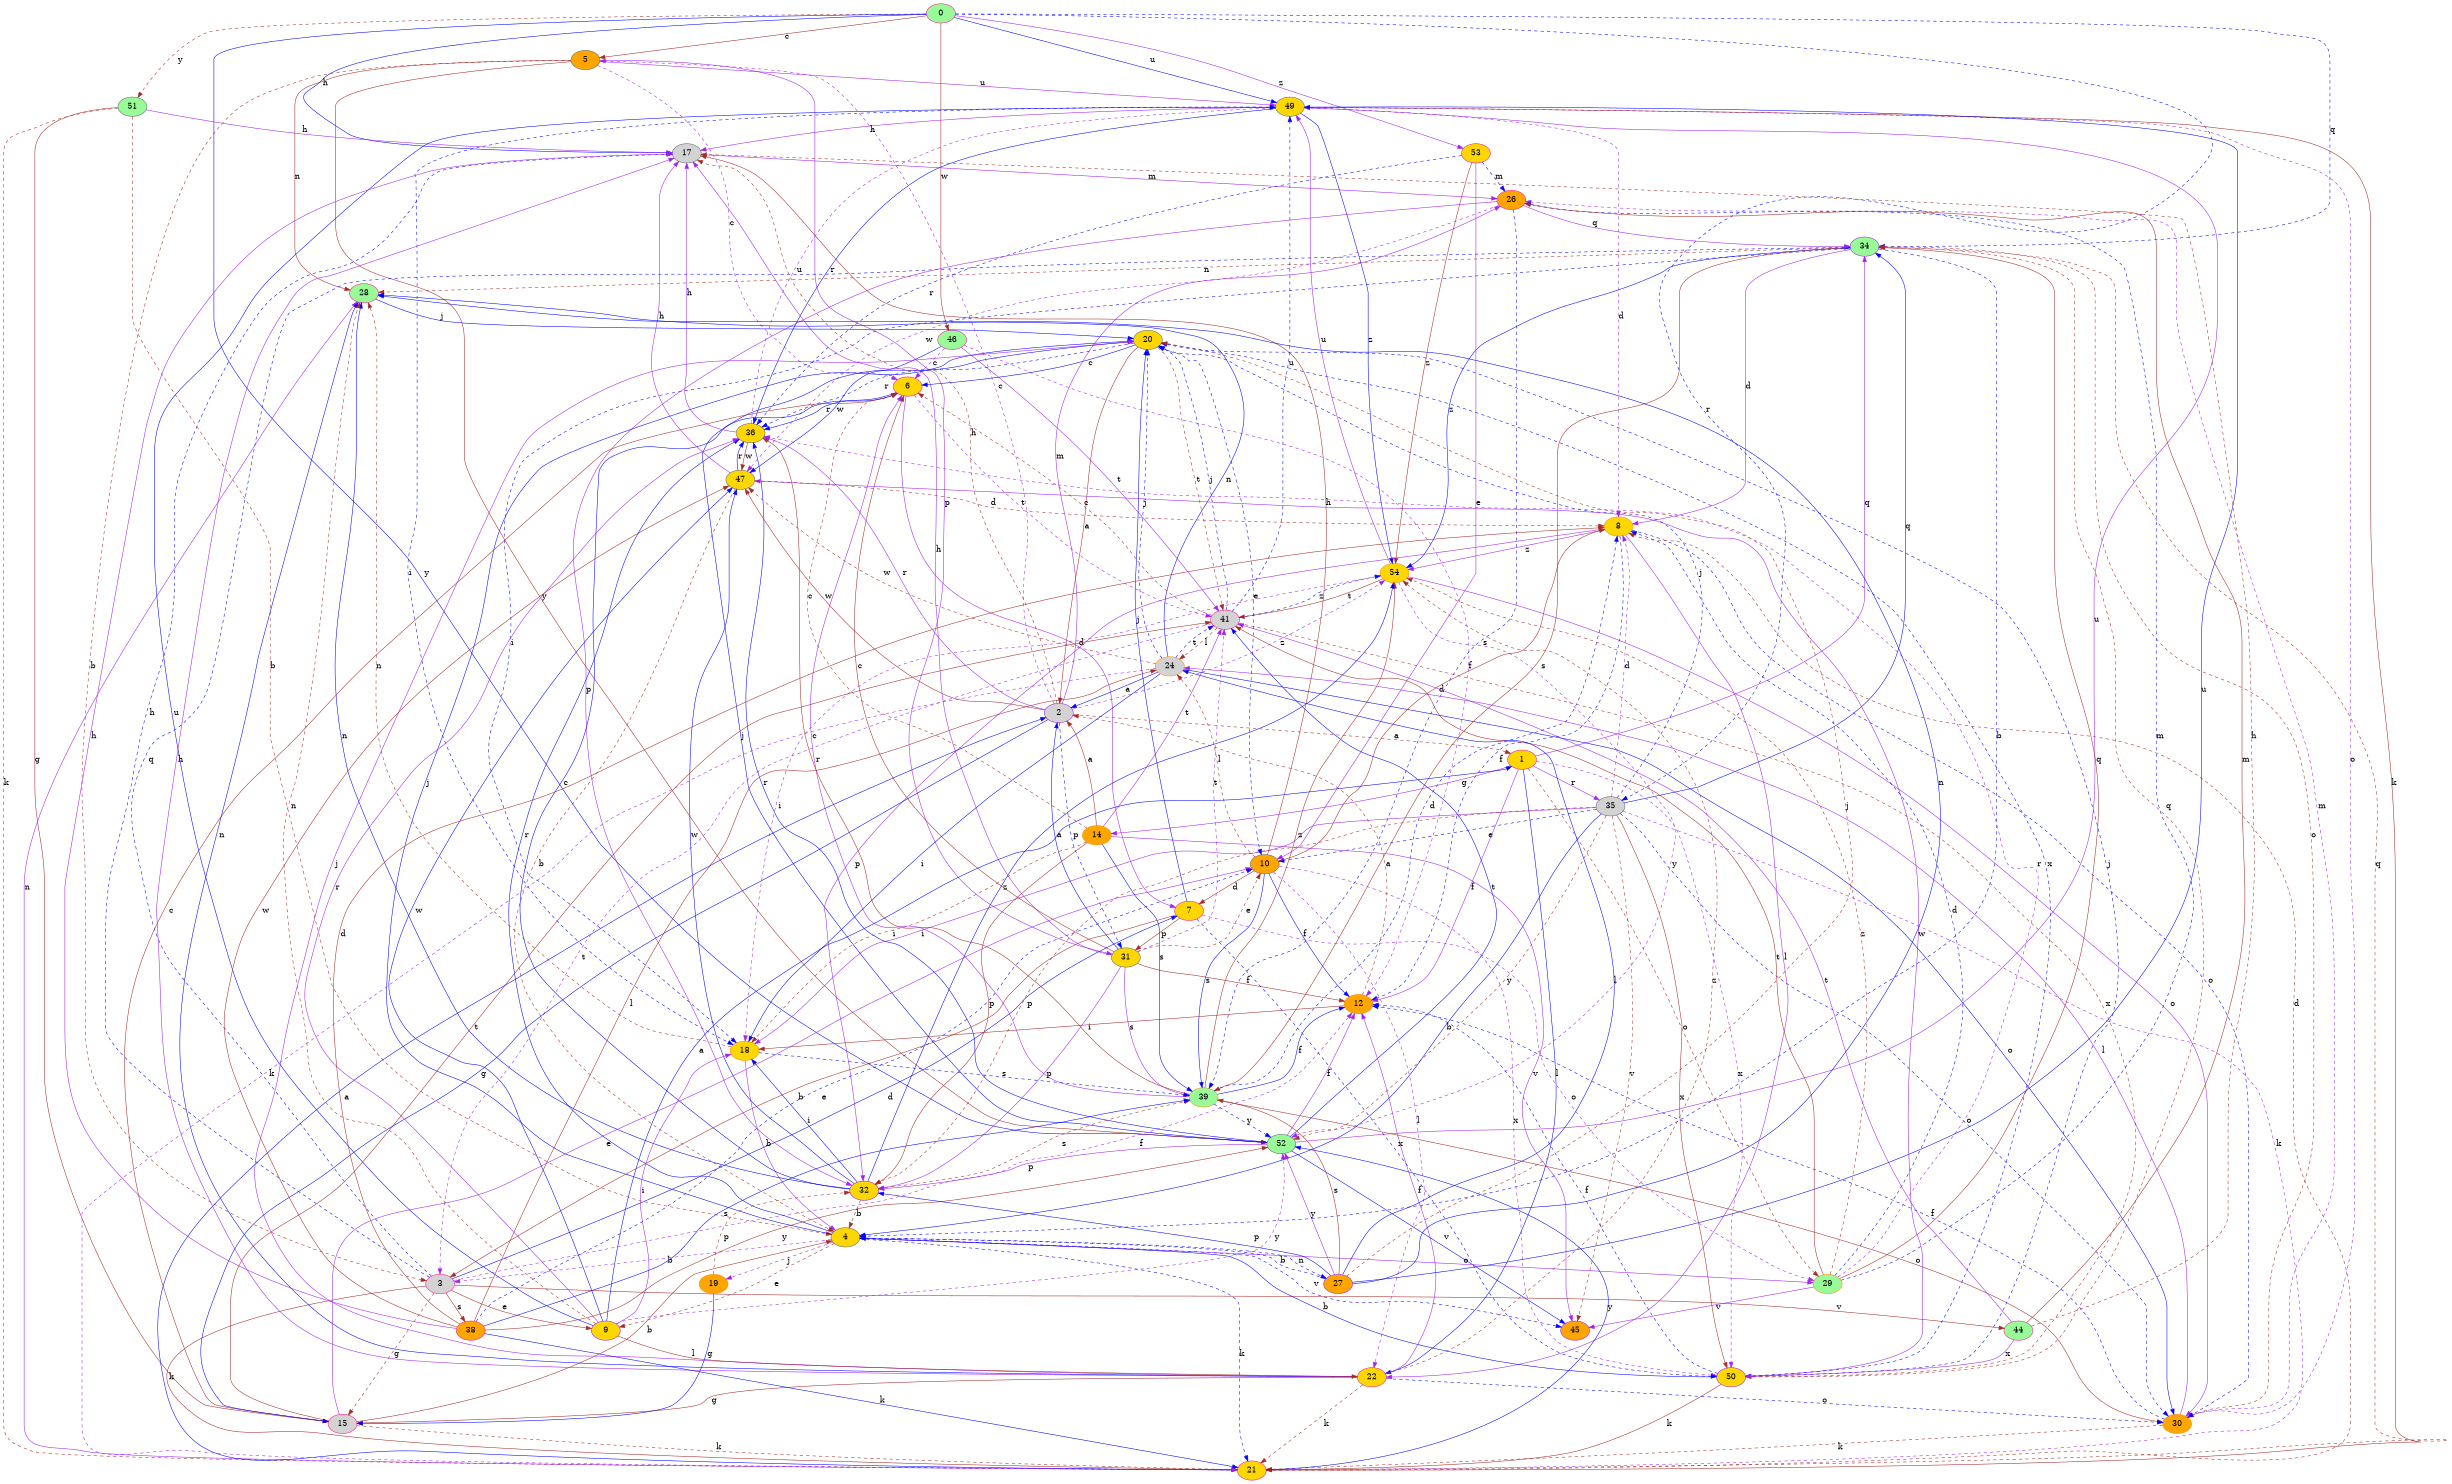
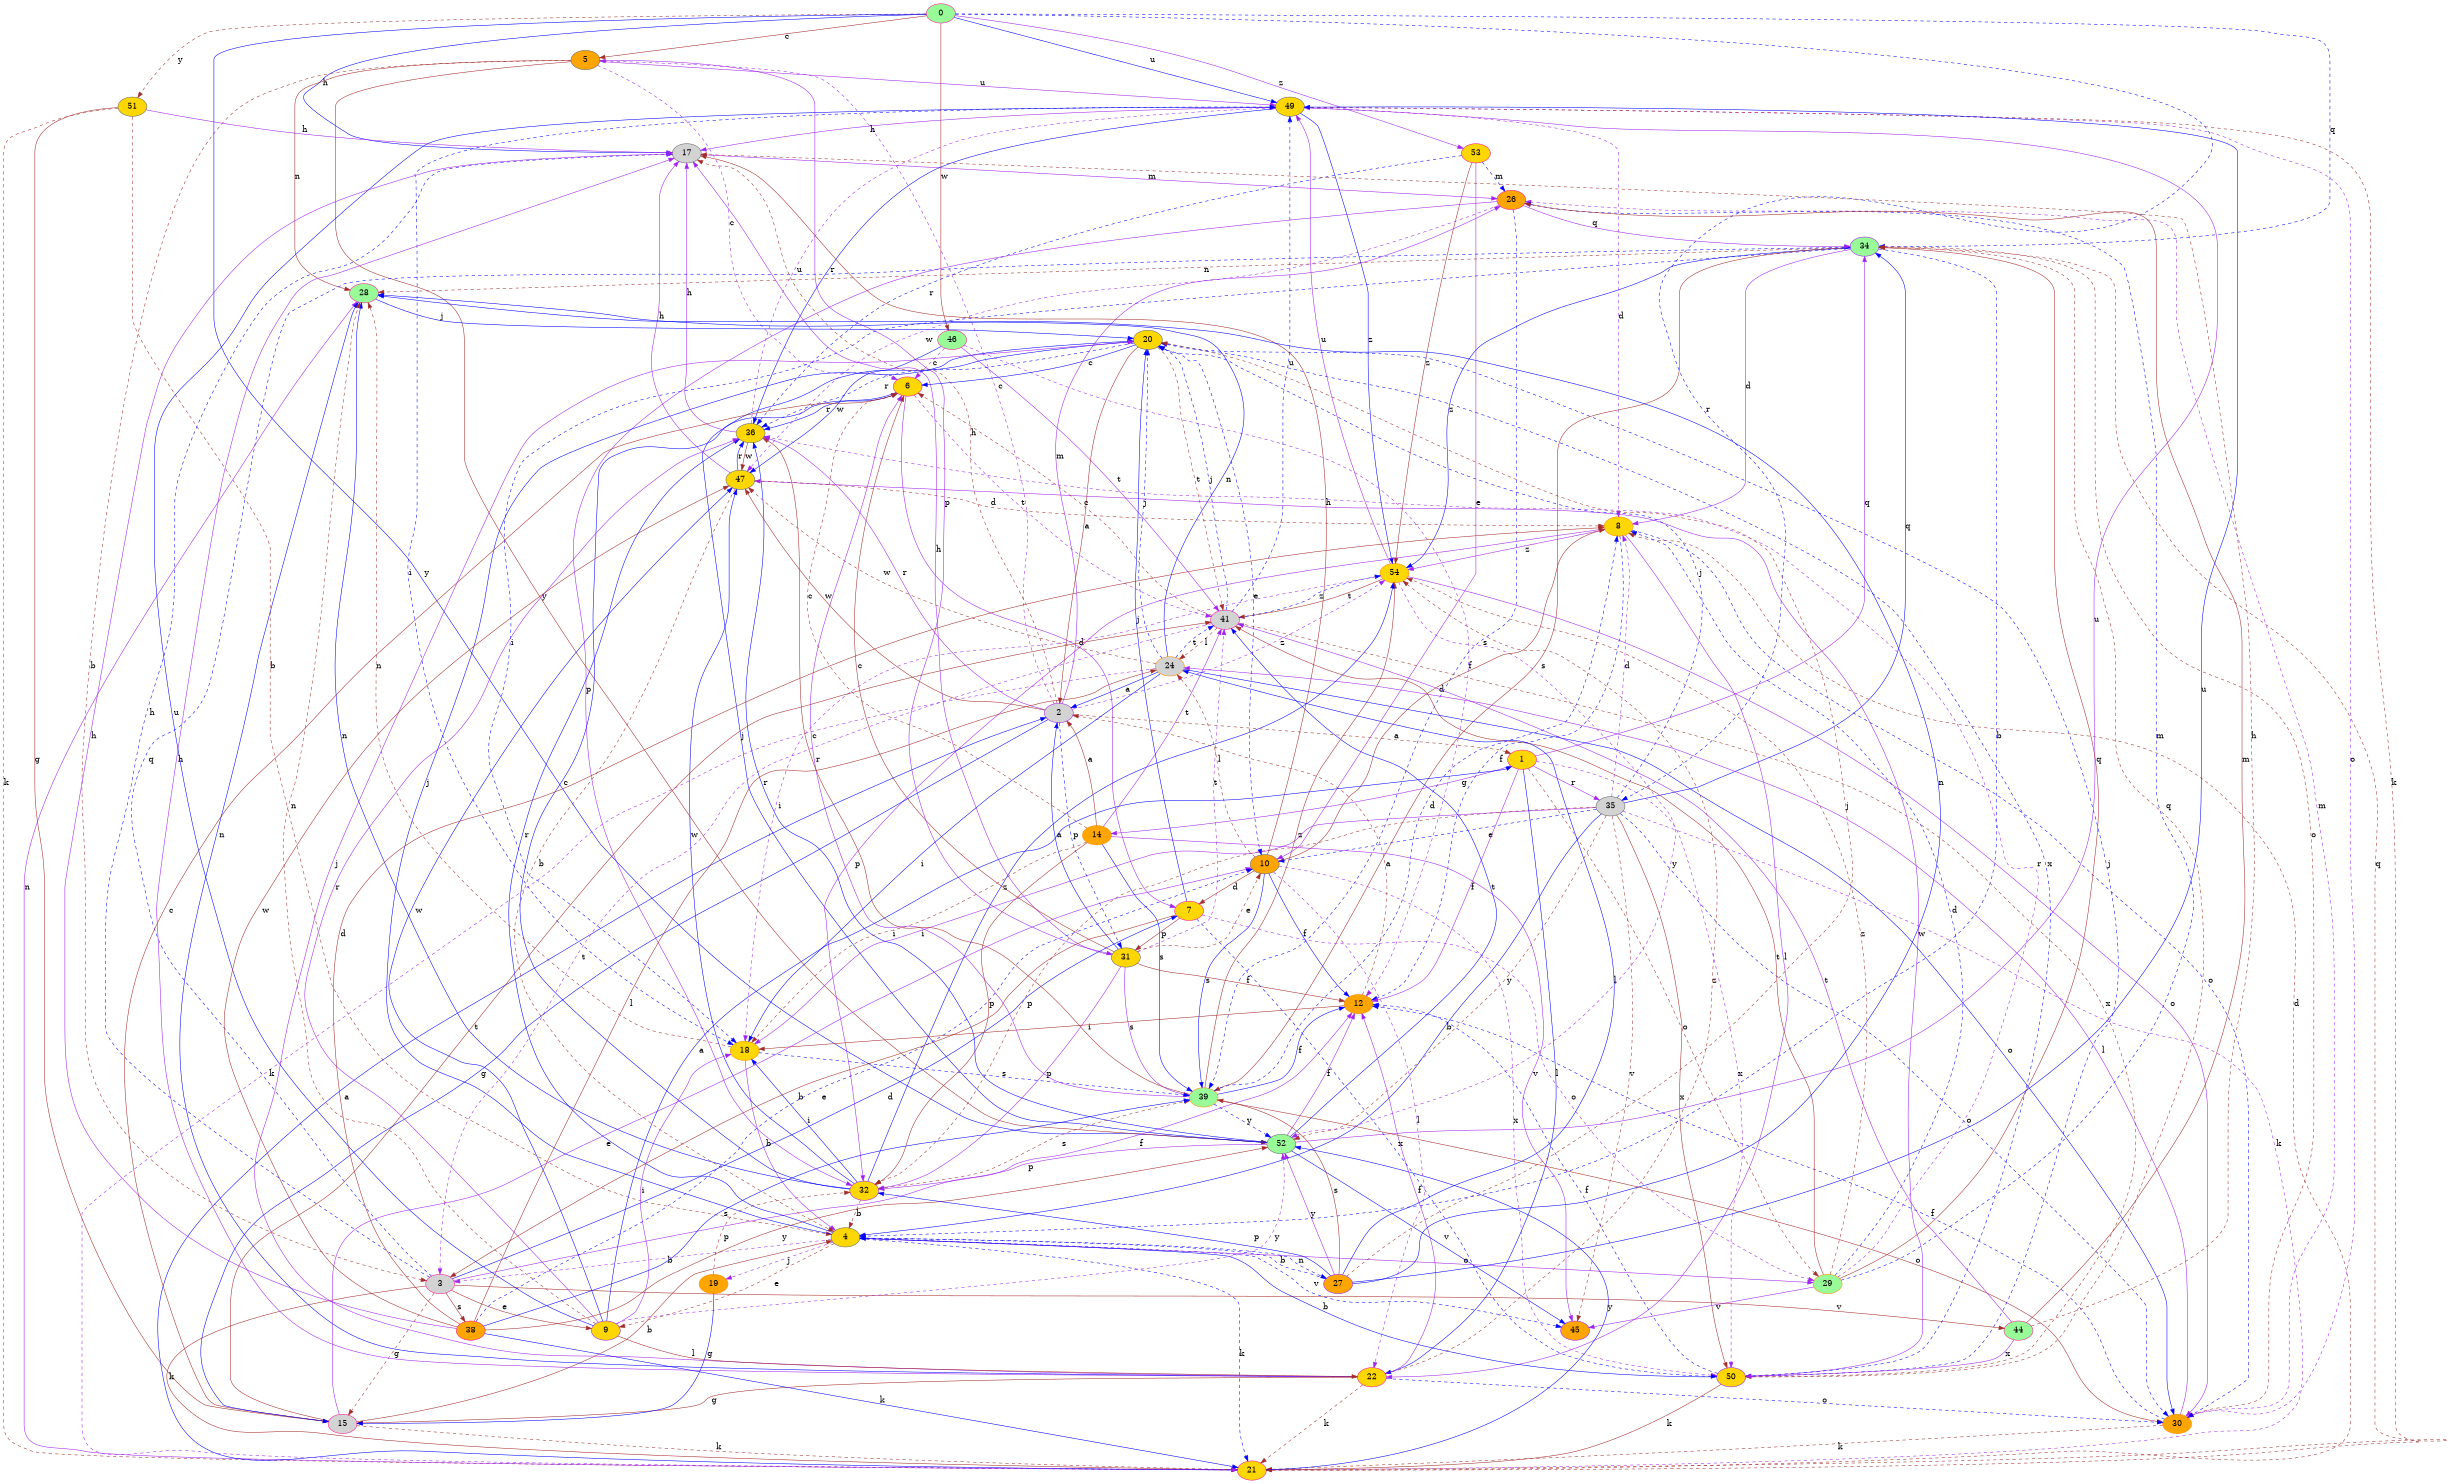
(132, 107) -> (132, 107)
(2395, 857) -> (2395, 857)
(919, 1190) -> (919, 1190)
